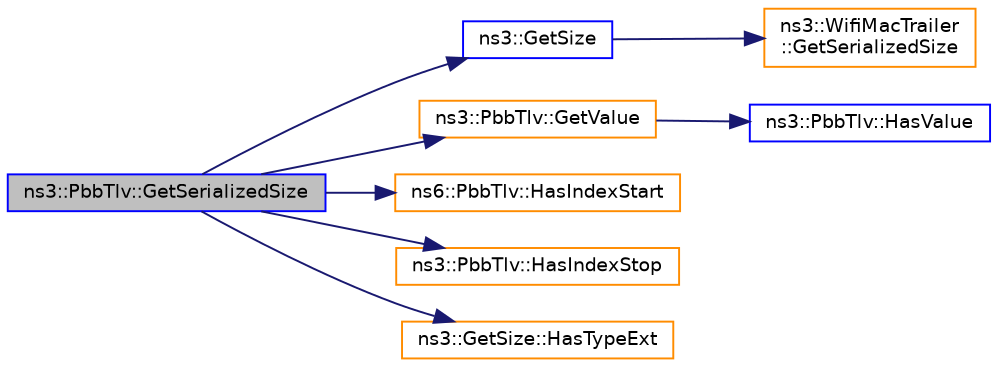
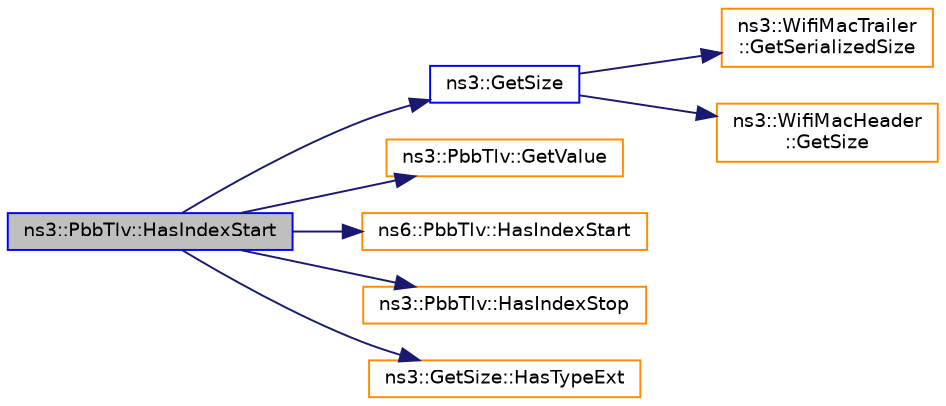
(870, 123) -> none
none -> (827, 133)
(167, 193) -> (150, 232)
